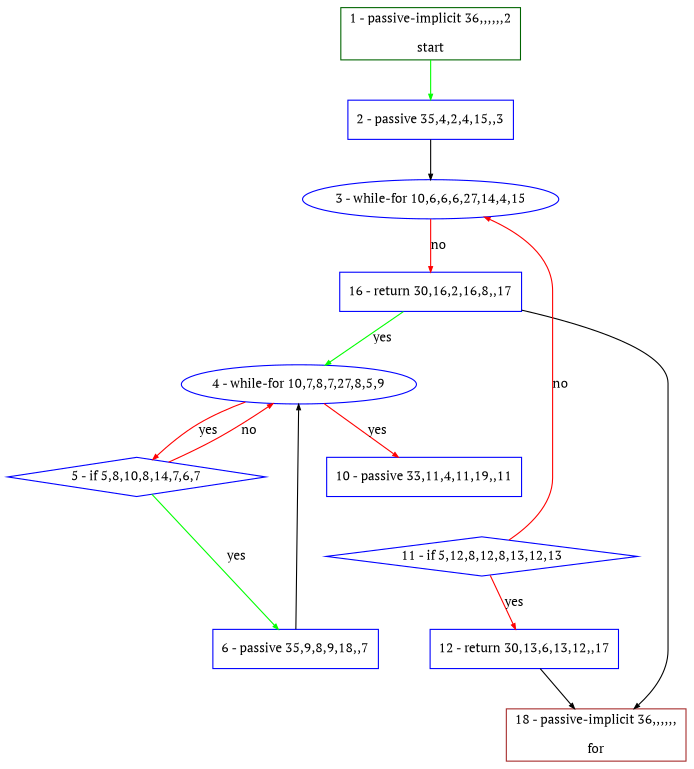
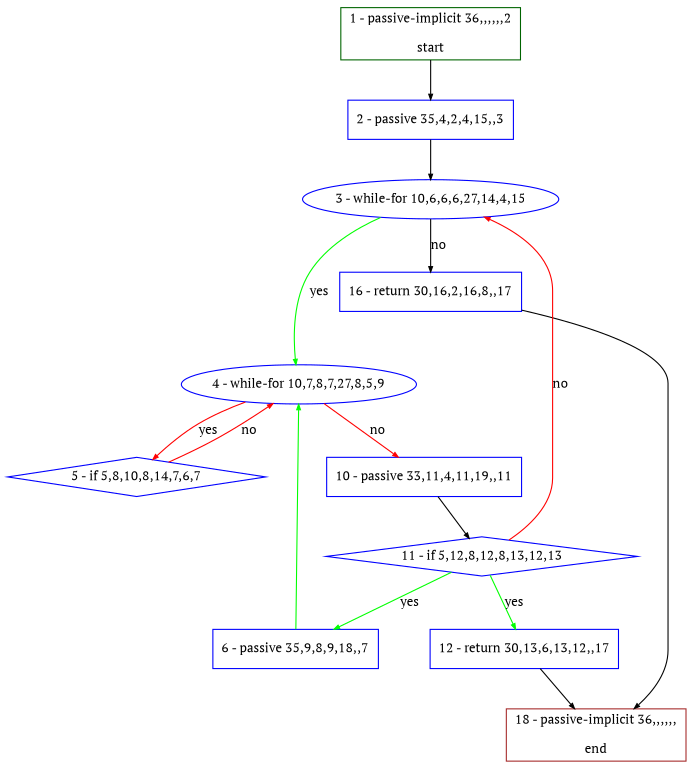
(431, 77) -> (431, 77)
(431, 243) -> (431, 243)
(367, 337) -> (310, 272)
(378, 431) -> (378, 431)
none -> (452, 515)
(297, 520) -> (297, 520)
(213, 560) -> (395, 600)
(502, 600) -> (502, 600)
(596, 735) -> (596, 735)
